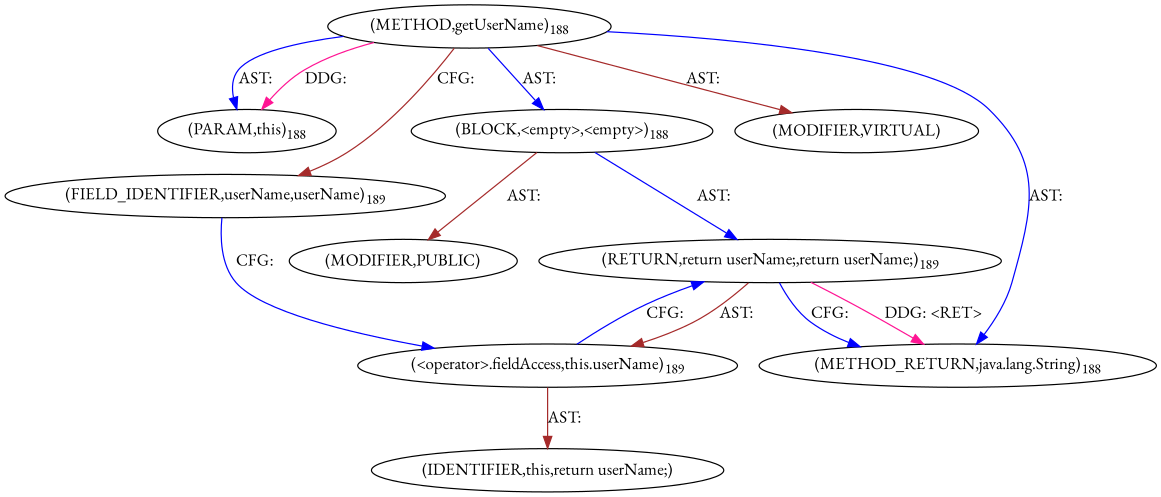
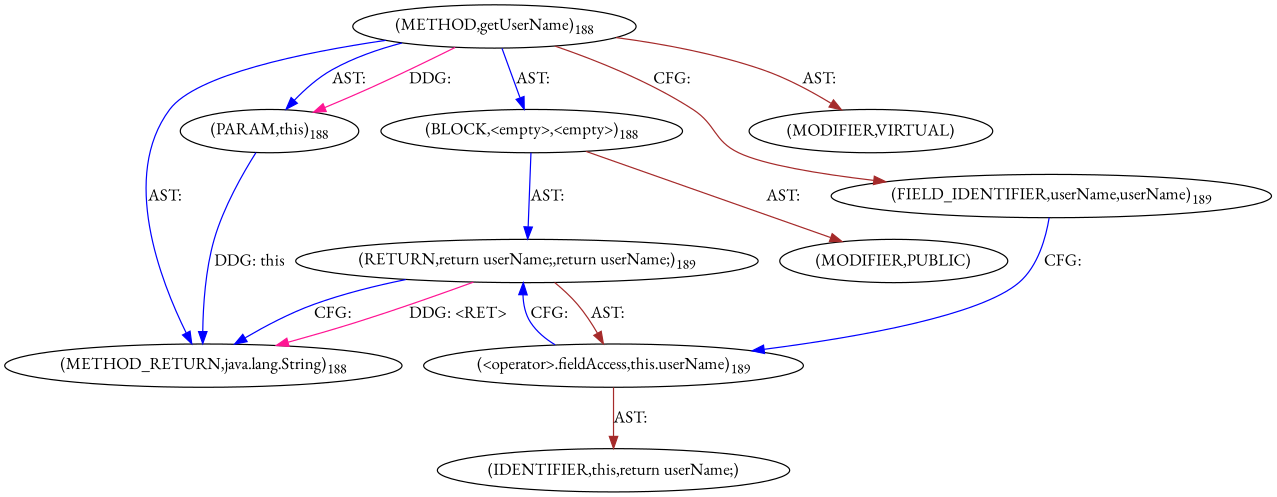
none -> (215, 238)
